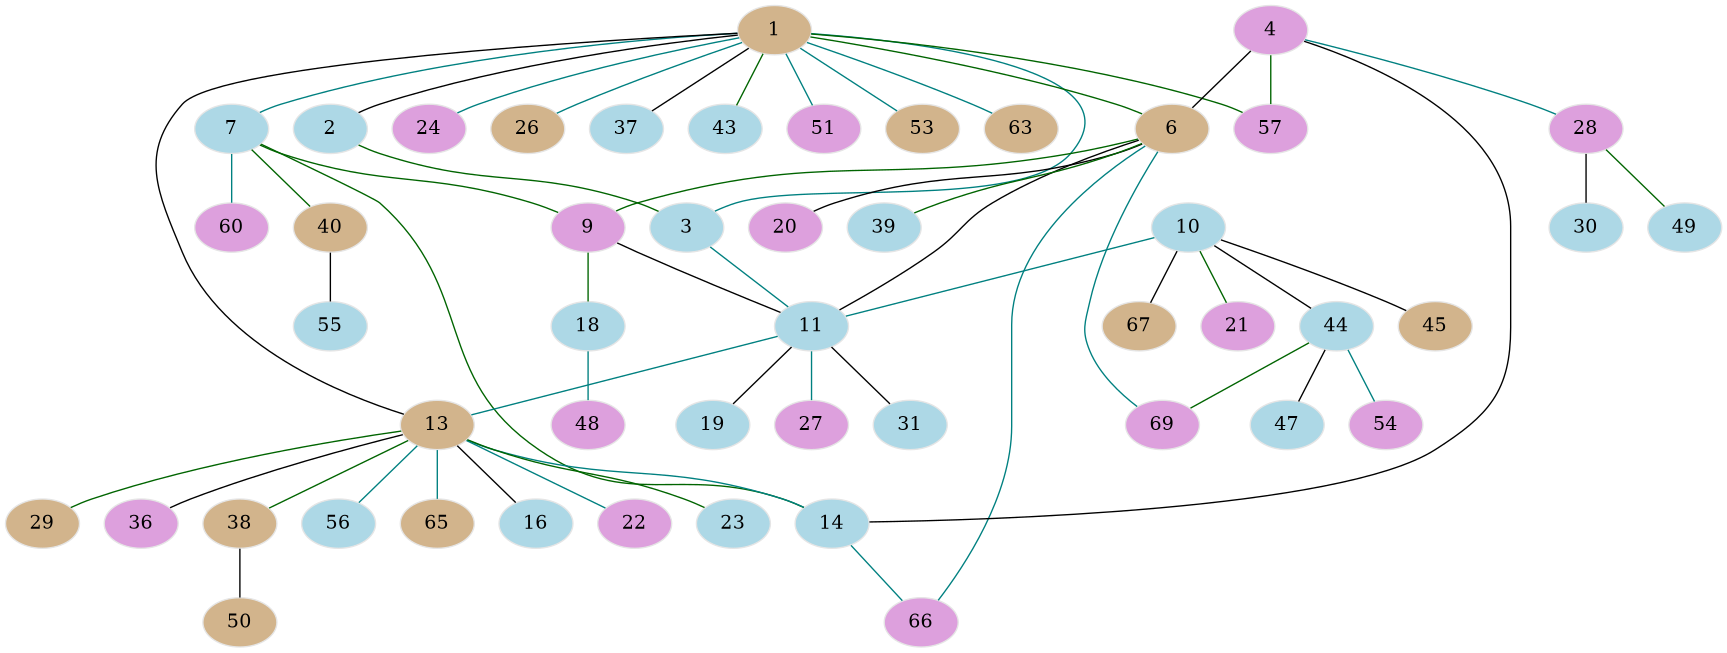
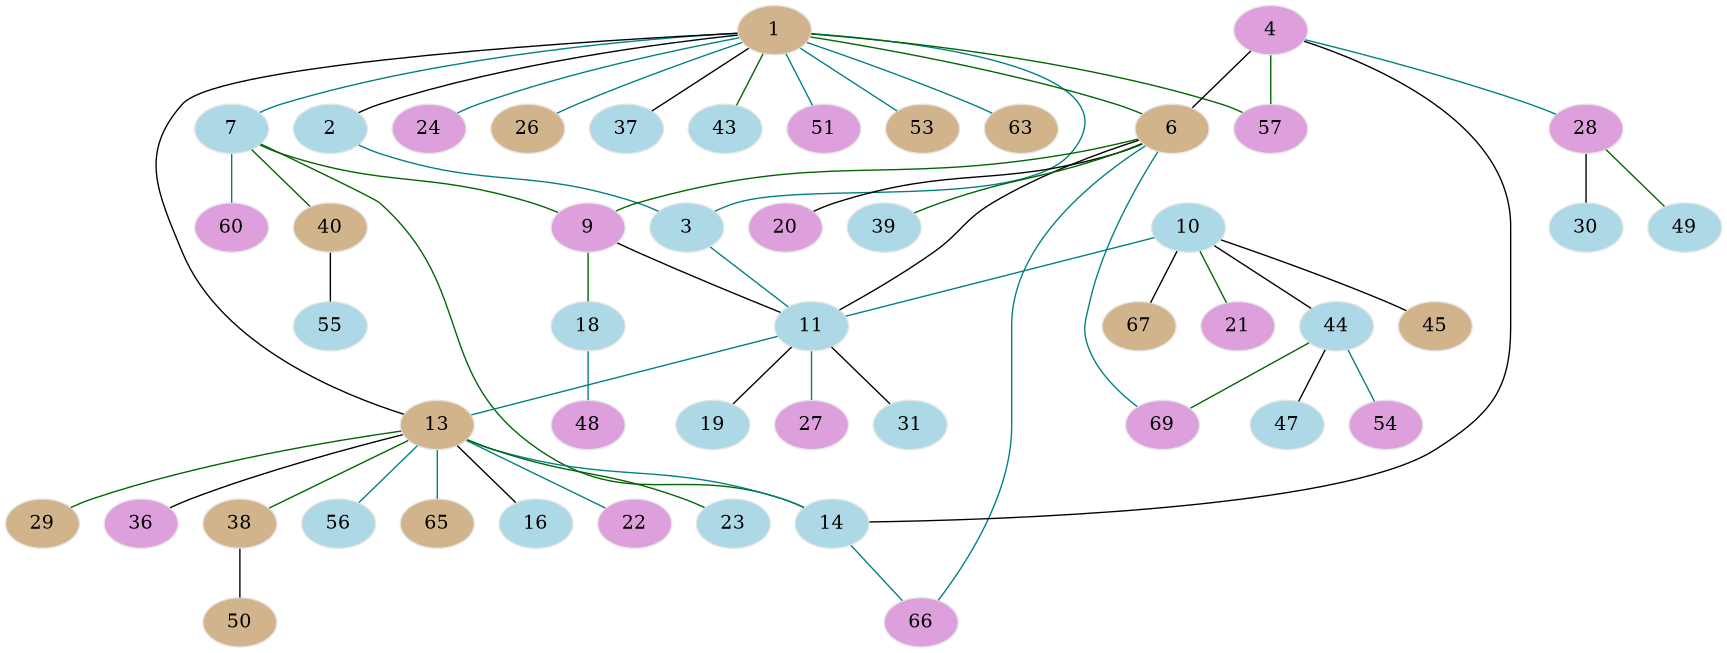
(509, 178) -> (509, 178)
